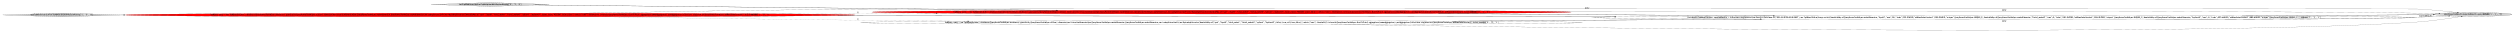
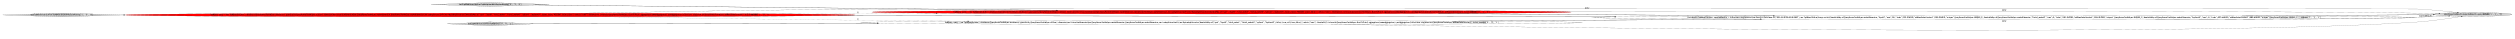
none -> (490, 24)
